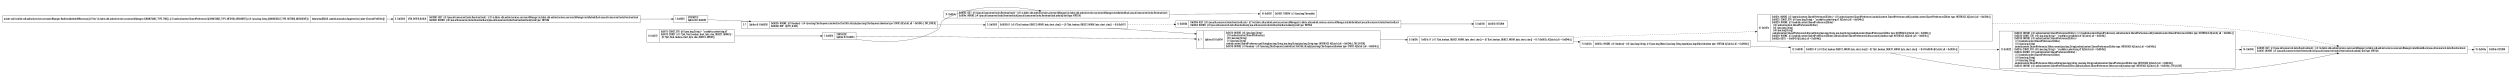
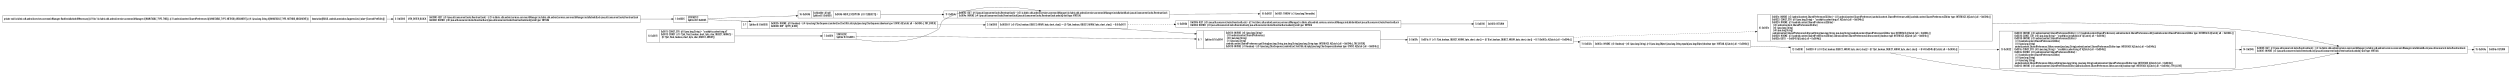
none -> (839, 14)
(2166, 25) -> (2166, 25)
